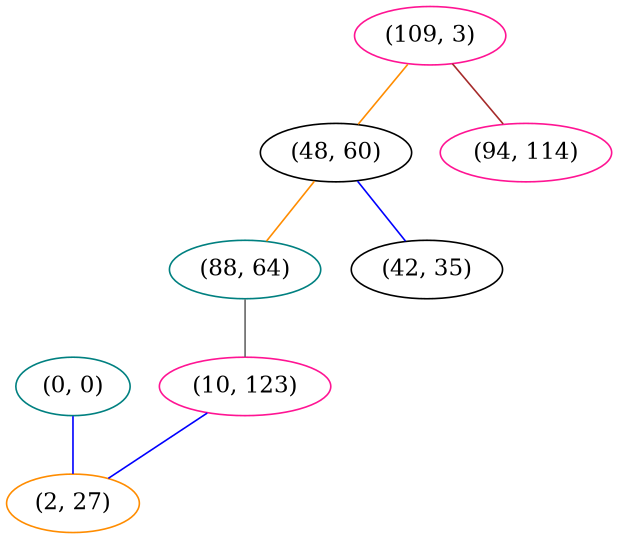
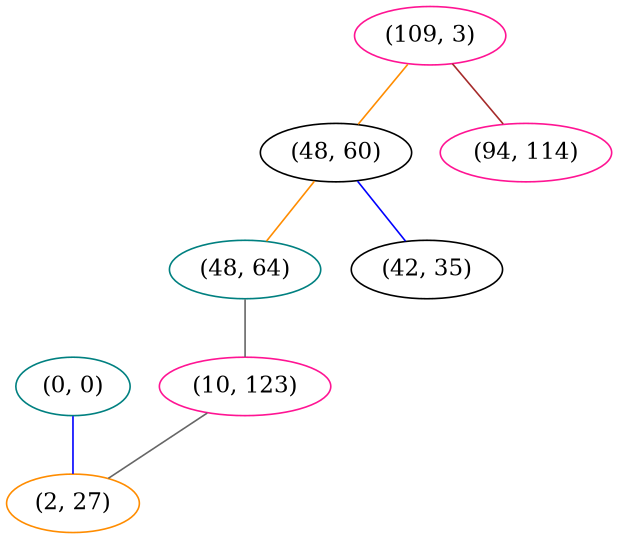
(245, 270) -> (245, 270)
(158, 446) -> (158, 446)
